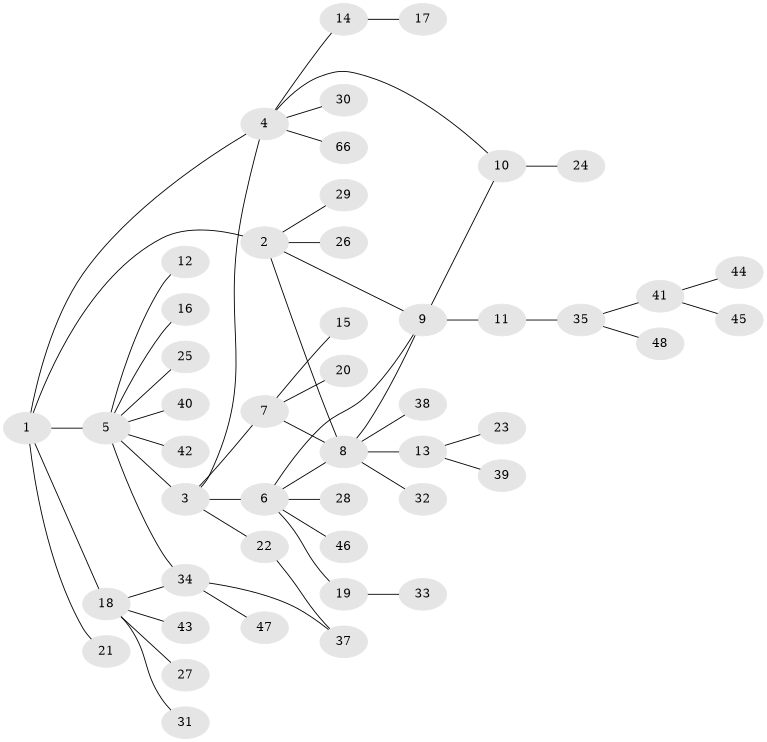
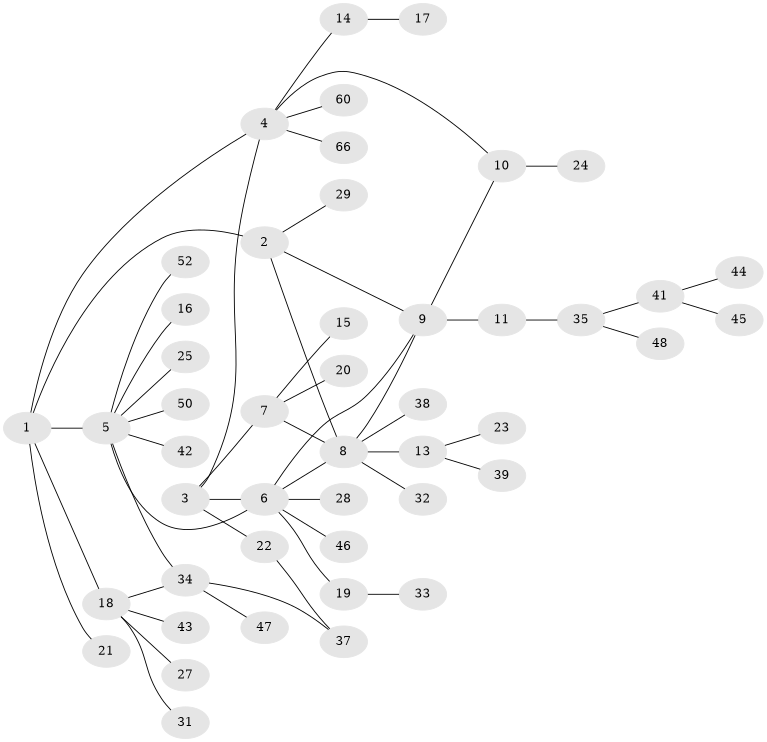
(344, 100) -> (344, 100)
(344, 243) -> none
(186, 262) -> (186, 262)
(186, 404) -> (186, 404)
(146, 464) -> (159, 521)
